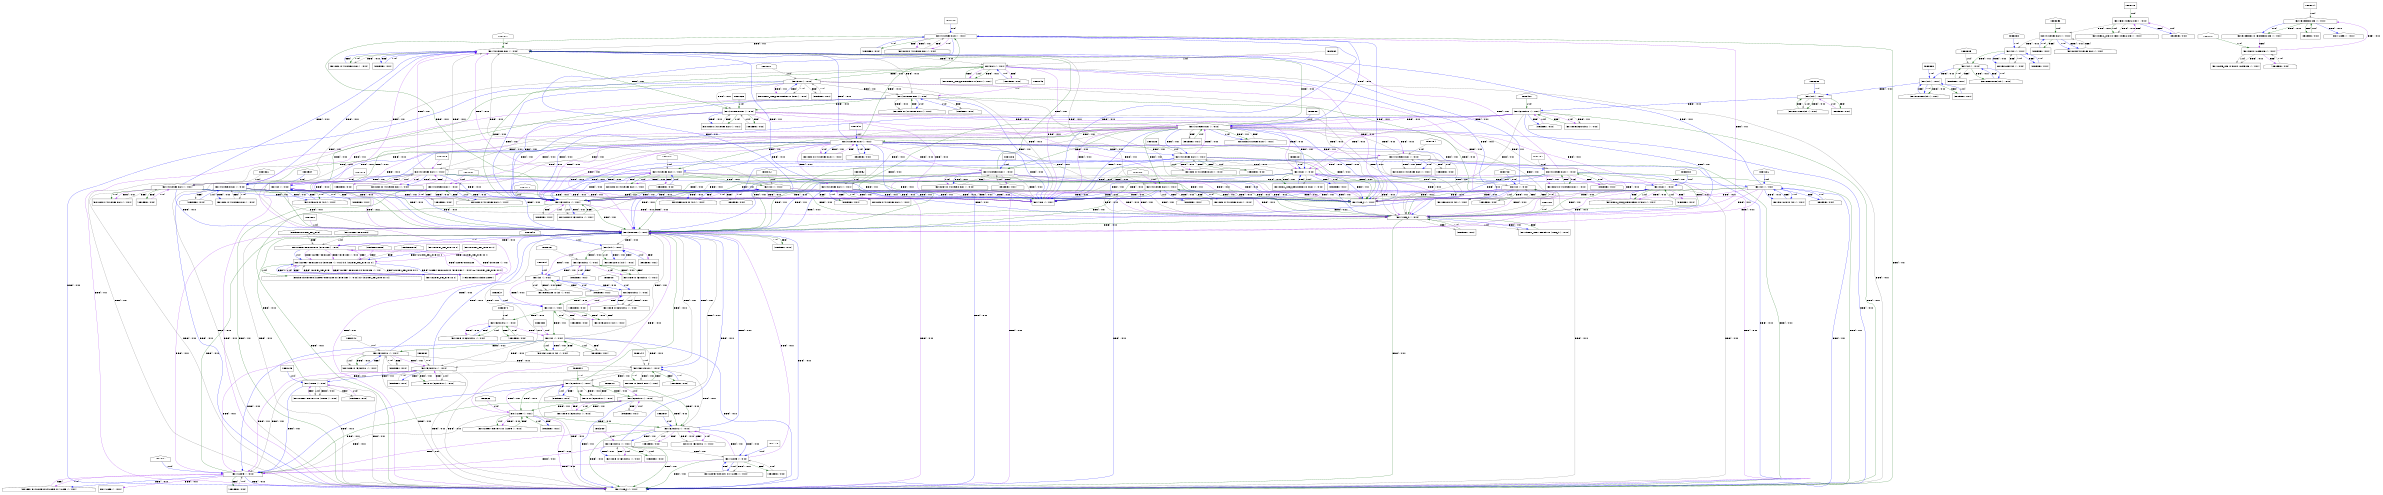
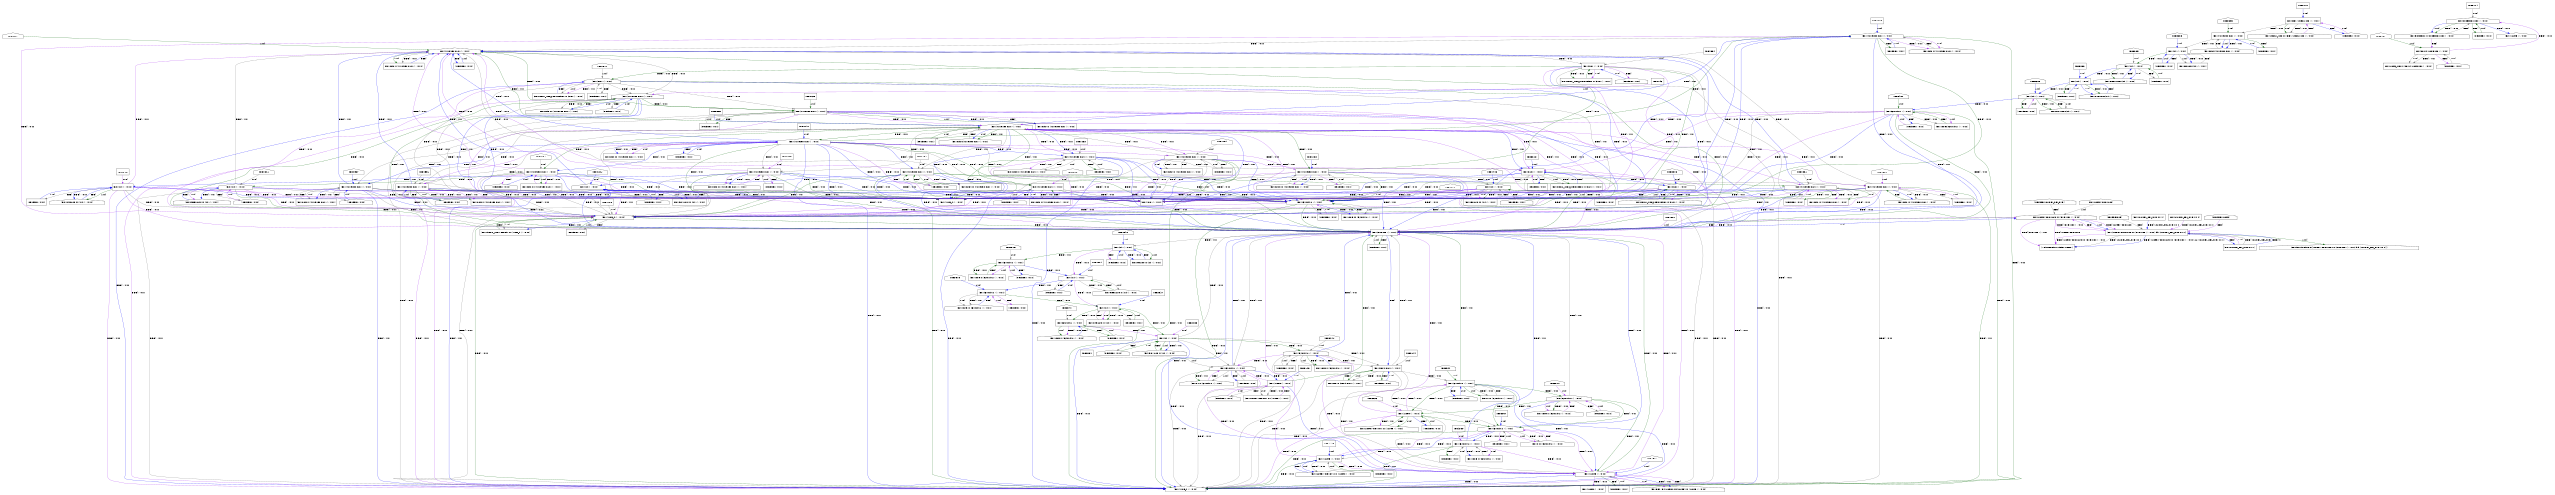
(2131, 12) -> (2303, 12)
none -> (2457, 30)
(2374, 36) -> (2545, 36)
none -> (1708, 224)
(707, 300) -> (1393, 300)
